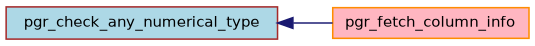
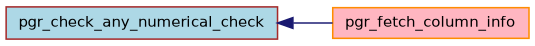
(142, 23) -> (142, 23)
